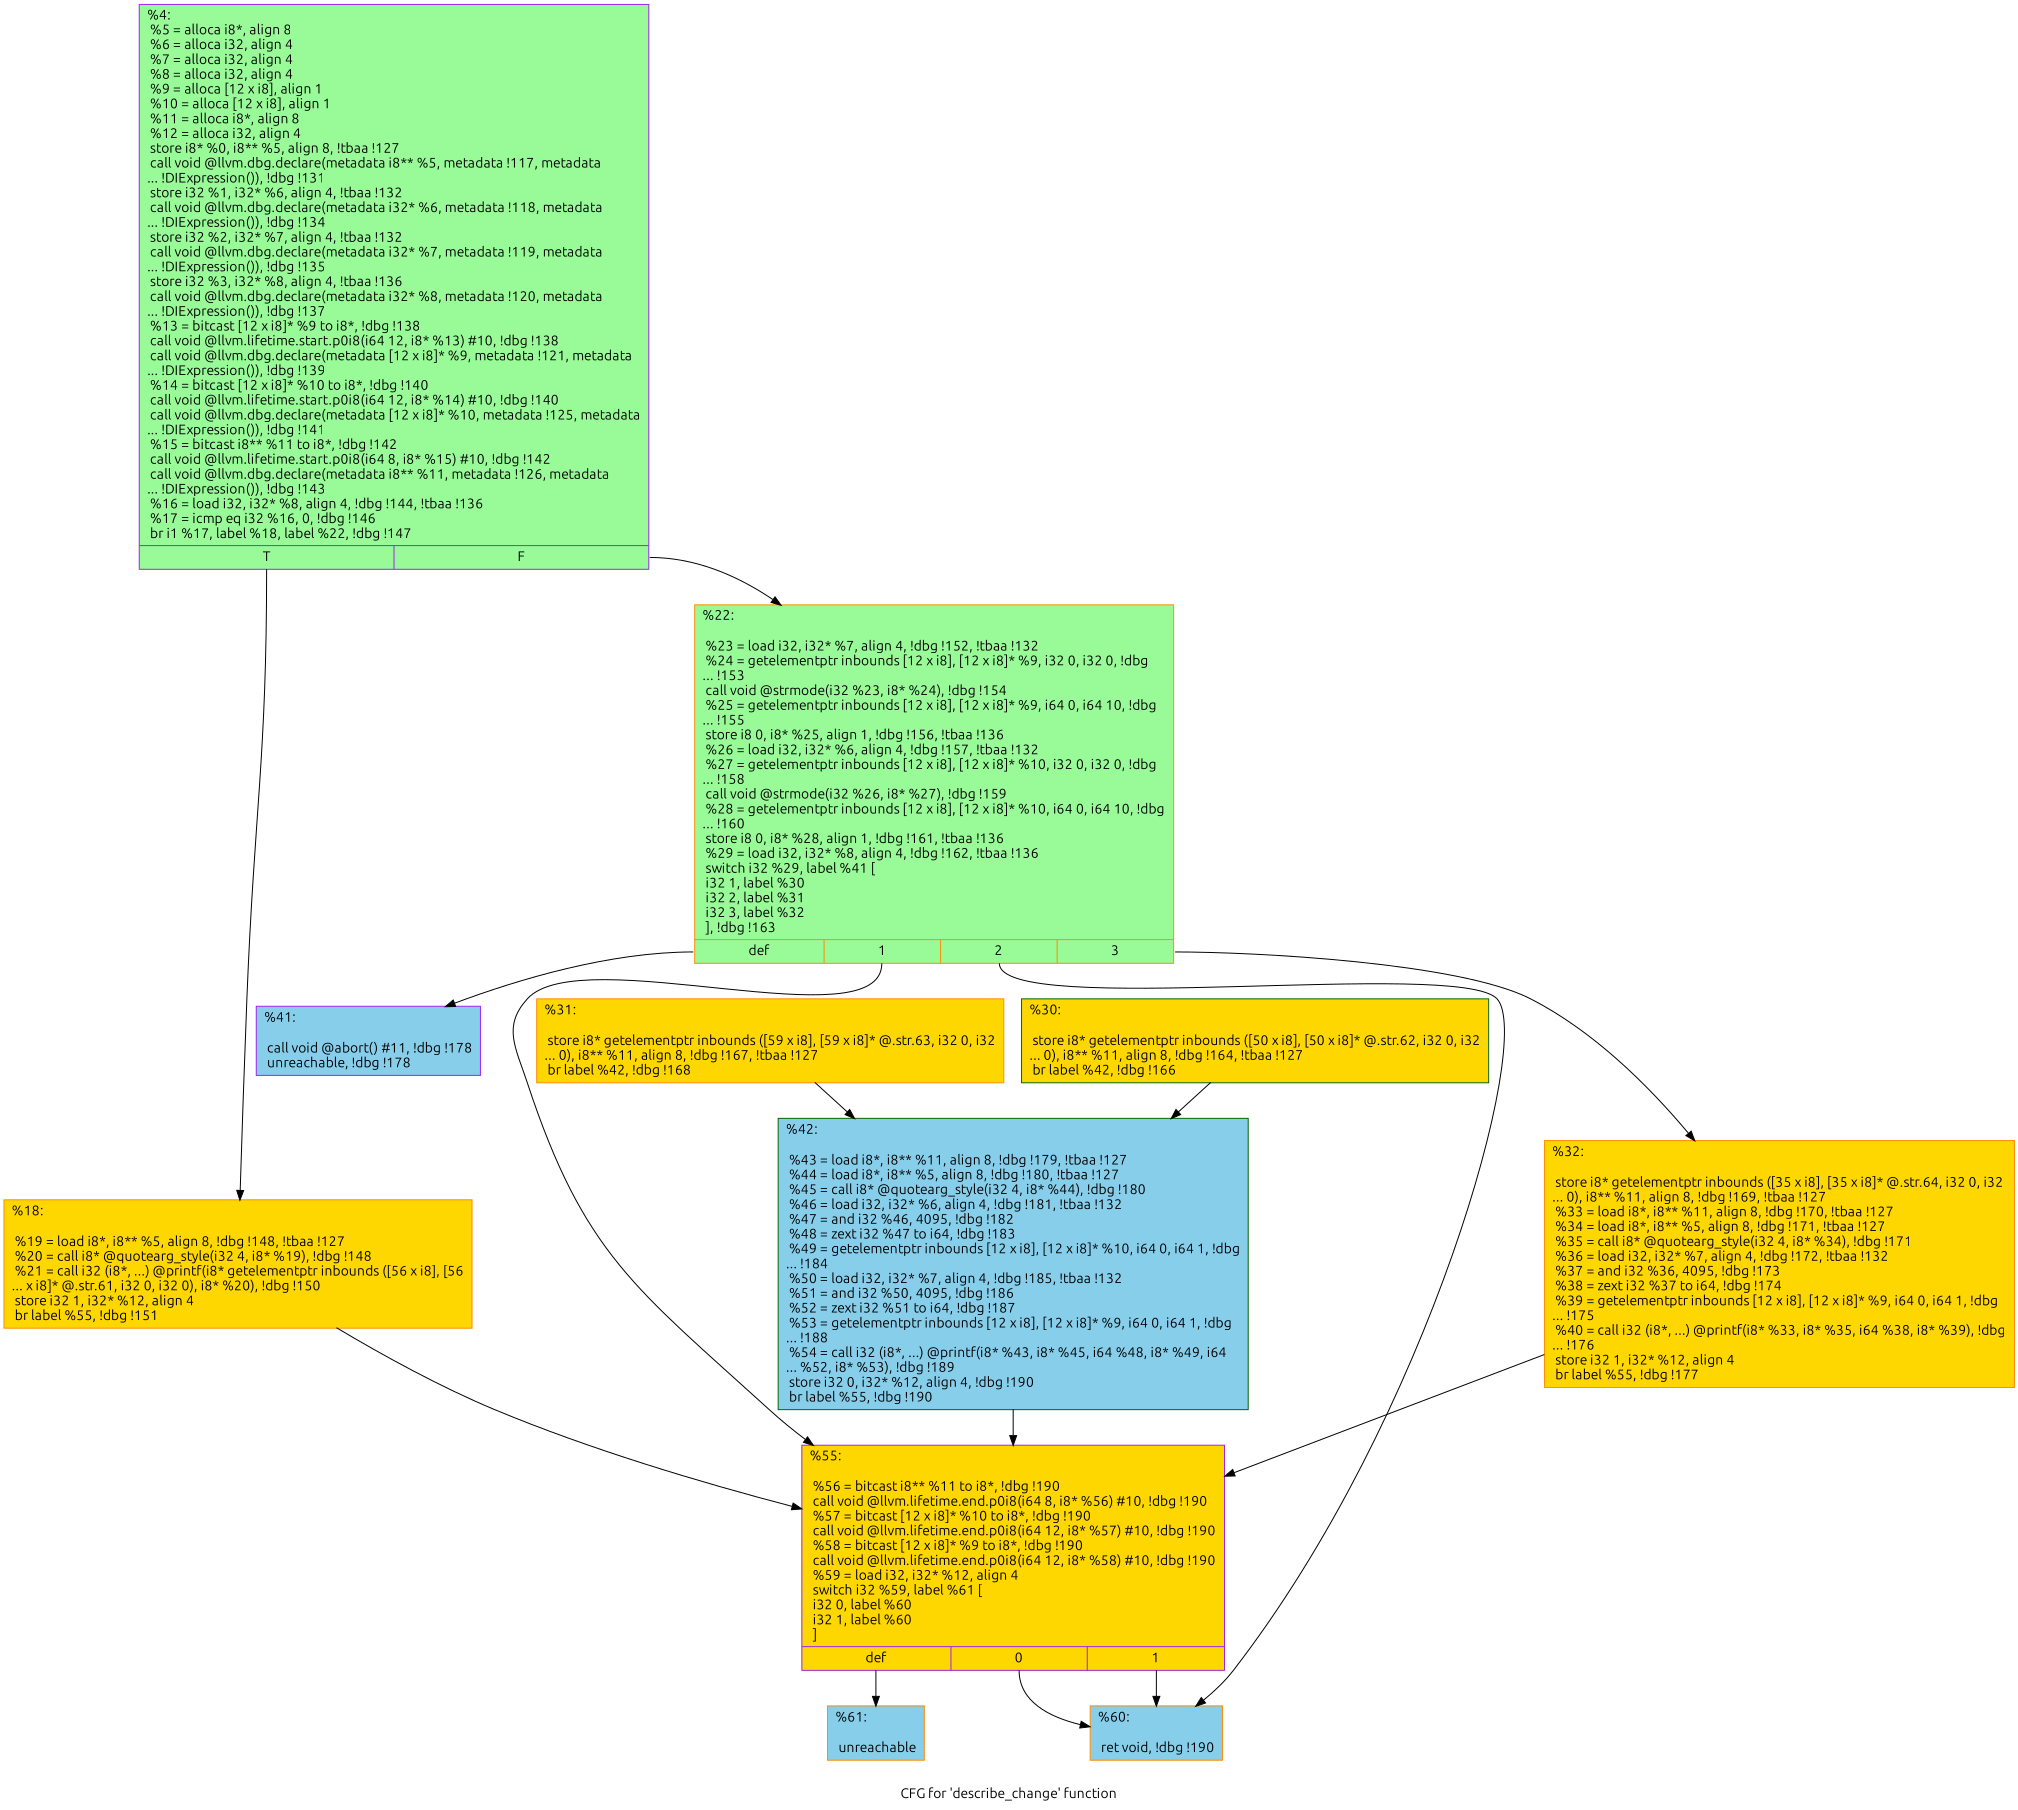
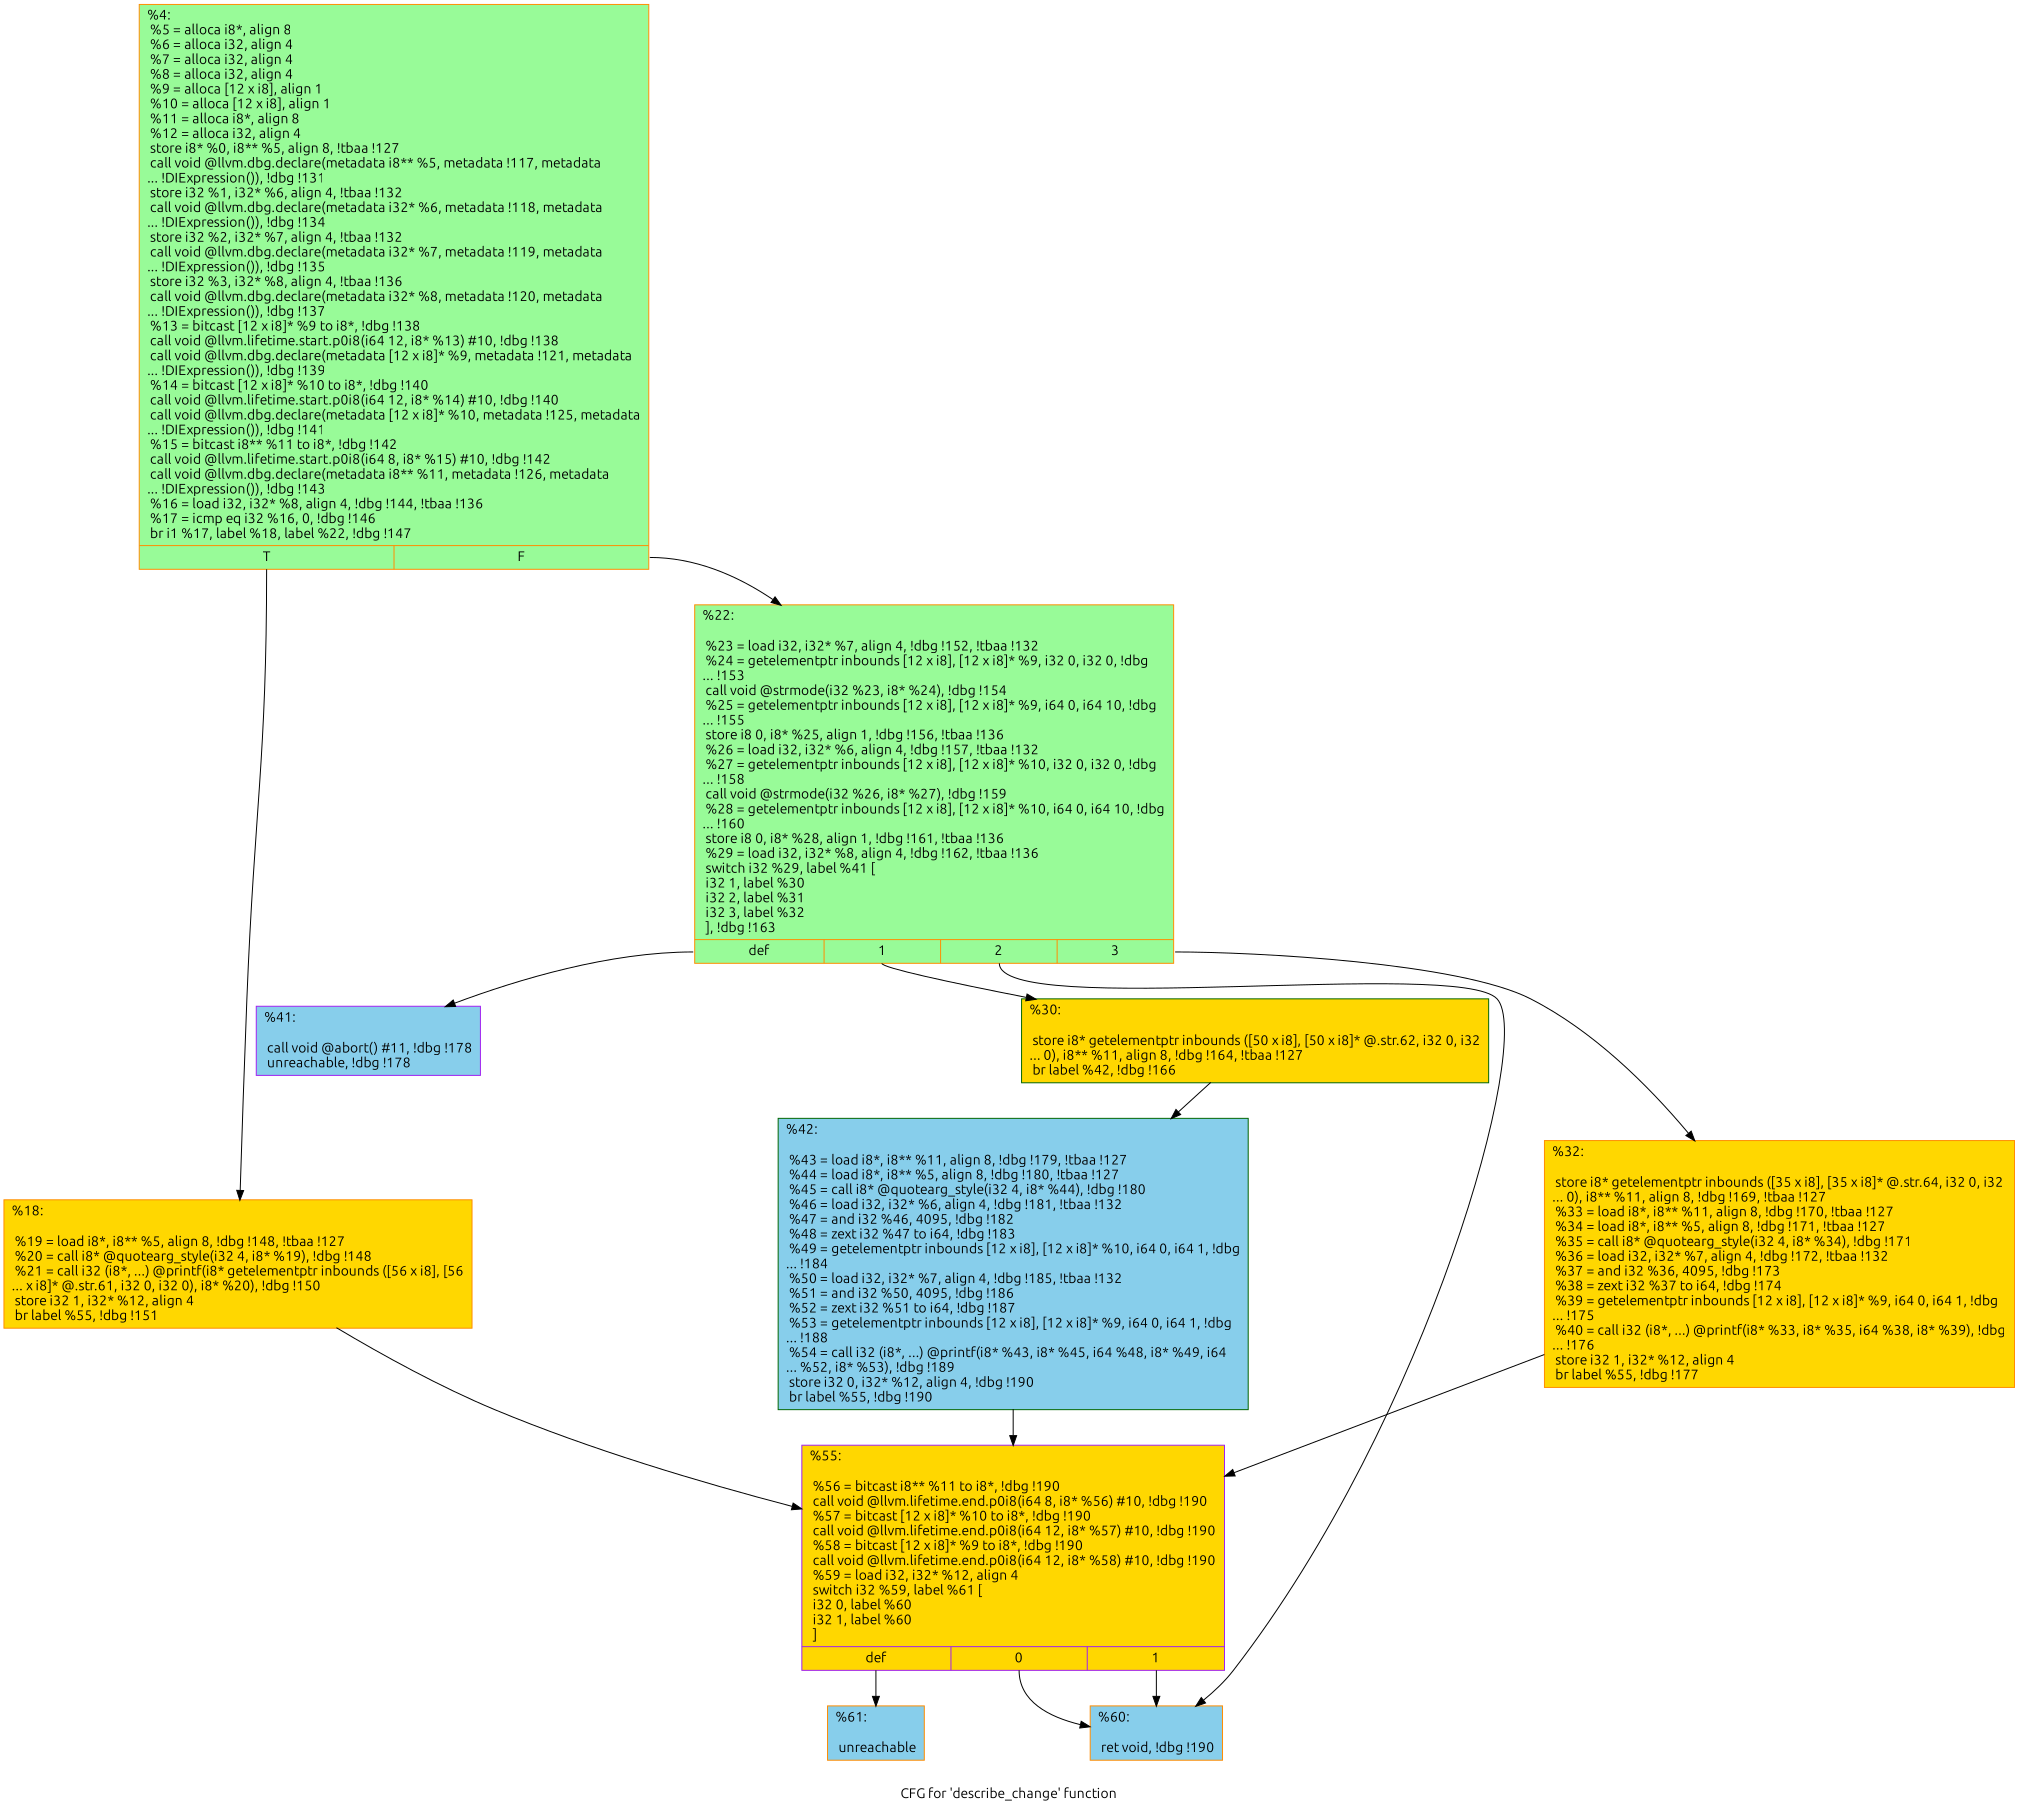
(394, 287) -> (394, 287)
(770, 1041) -> none
(527, 1082) -> (953, 983)
